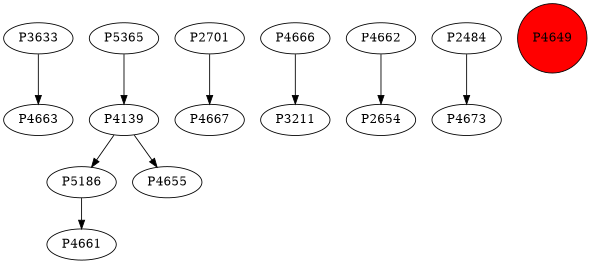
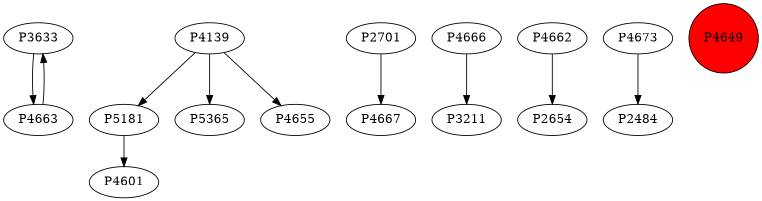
(124, 75) -> (210, 75)
(467, 75) -> (638, 75)
none -> (44, 83)
(82, 182) -> (124, 120)
(82, 245) -> (124, 182)
